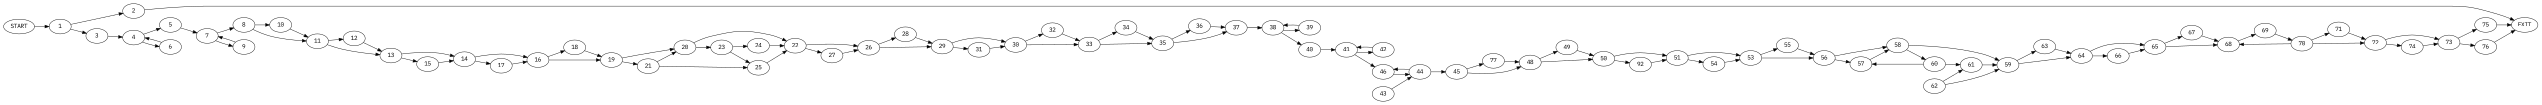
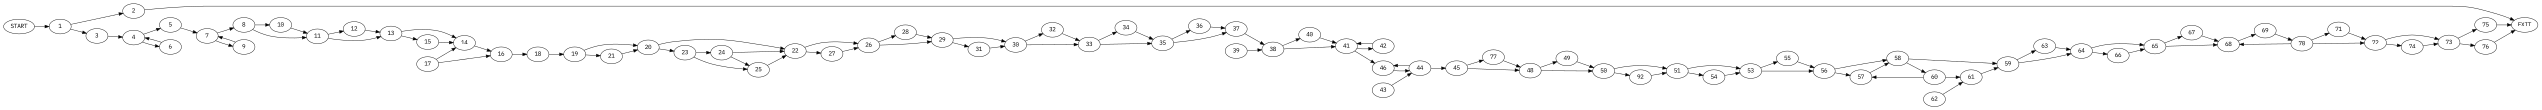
(1289, 31) -> (1308, 48)
(573, 60) -> none
(481, 62) -> (444, 55)
(701, 67) -> (738, 60)
(1971, 79) -> none
